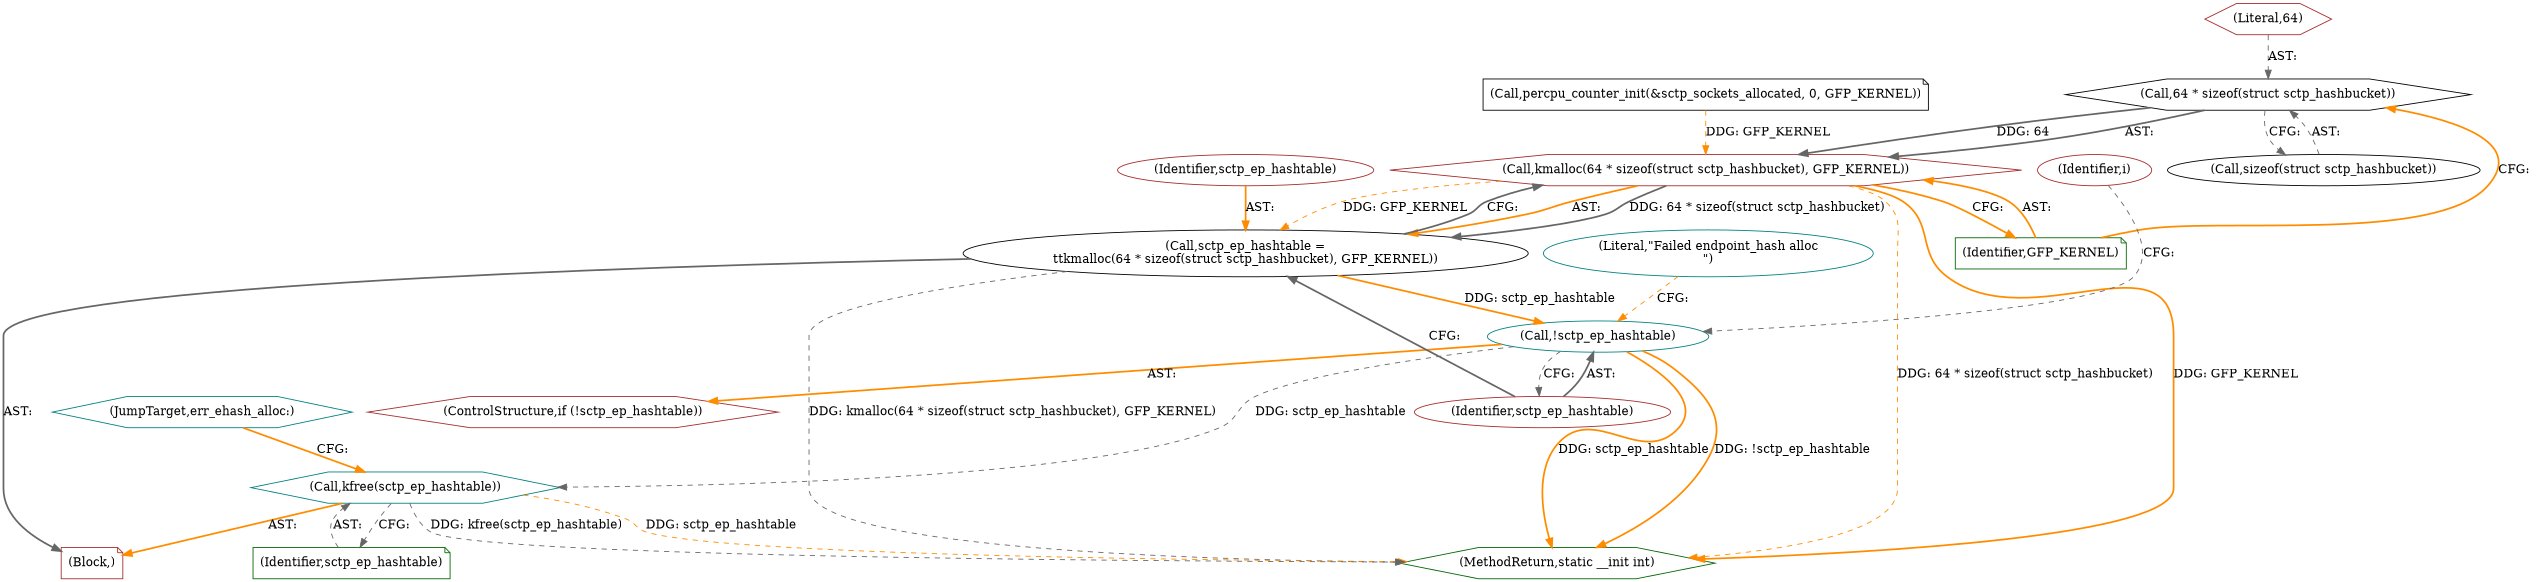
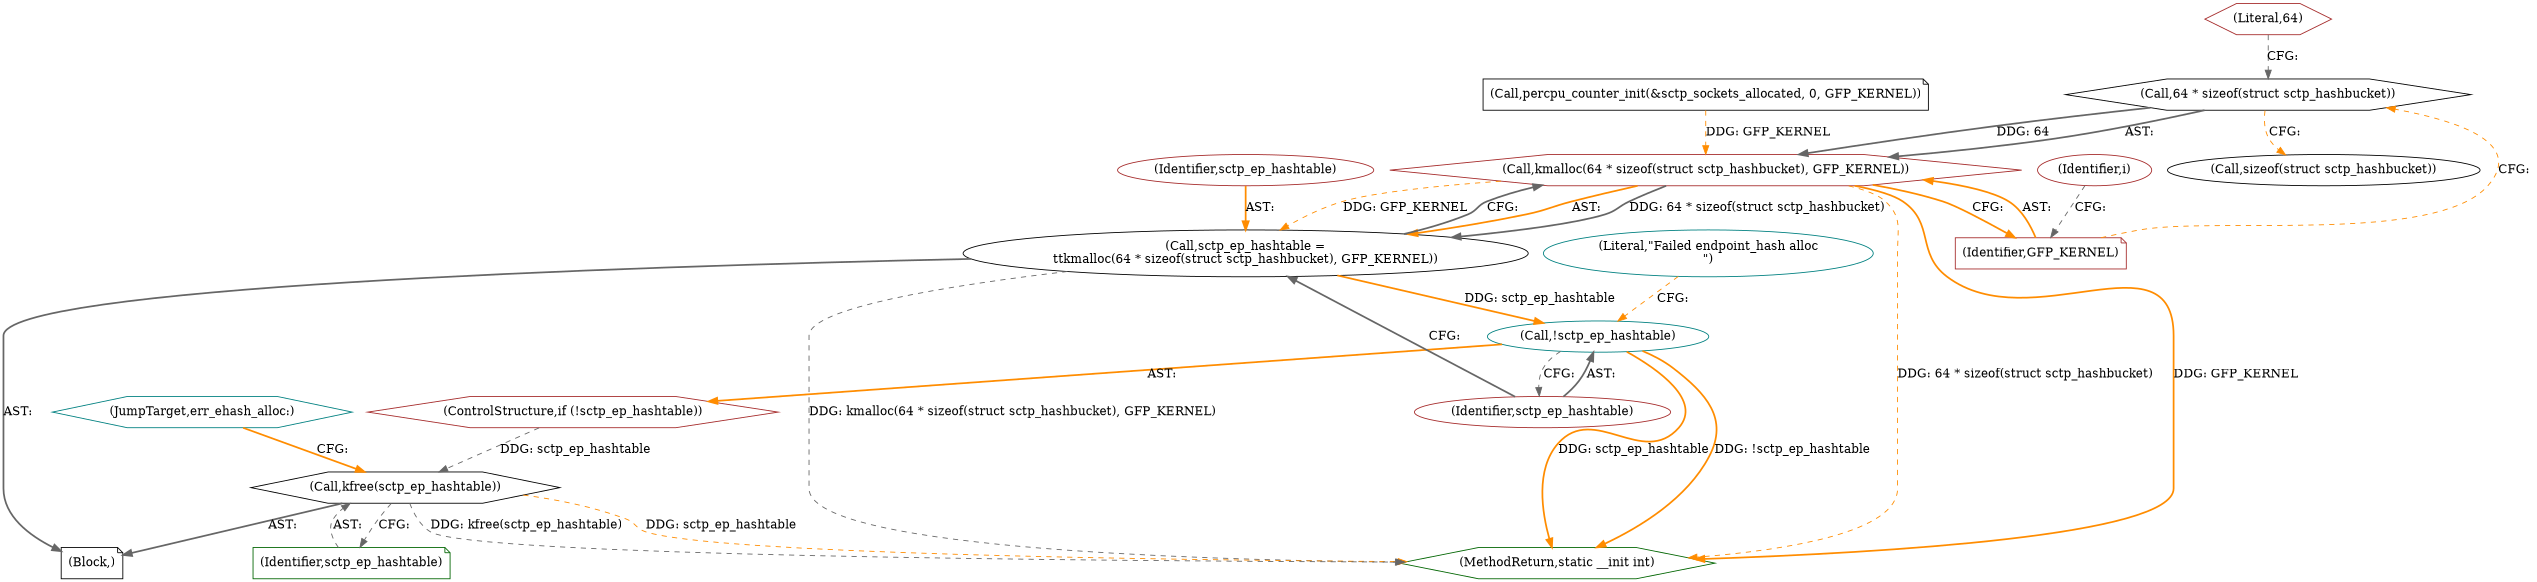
(2285, 57) -> (2285, 57)
(2266, 132) -> (2266, 132)
(2310, 134) -> none
(2372, 222) -> (2372, 222)
(2041, 253) -> (2041, 253)
(1976, 312) -> (2070, 208)
(1051, 463) -> (493, 448)
(405, 488) -> (405, 488)
(237, 528) -> (237, 528)
(92, 563) -> (92, 563)
